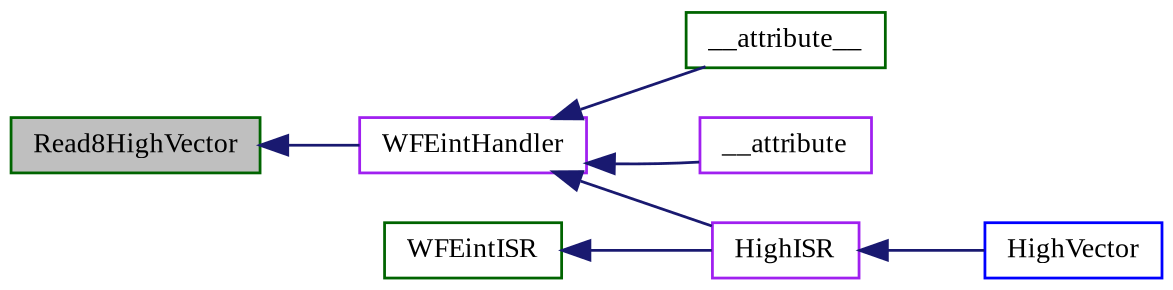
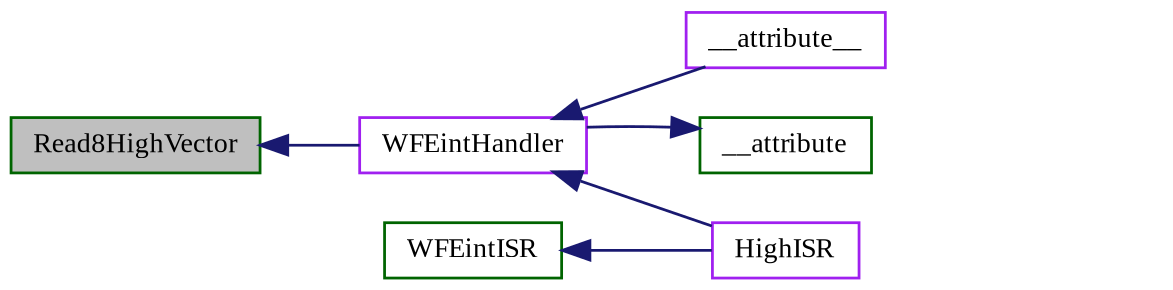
(786, 40) -> (786, 40)
(786, 145) -> (786, 145)
(657, 164) -> (629, 127)
(1073, 250) -> none
